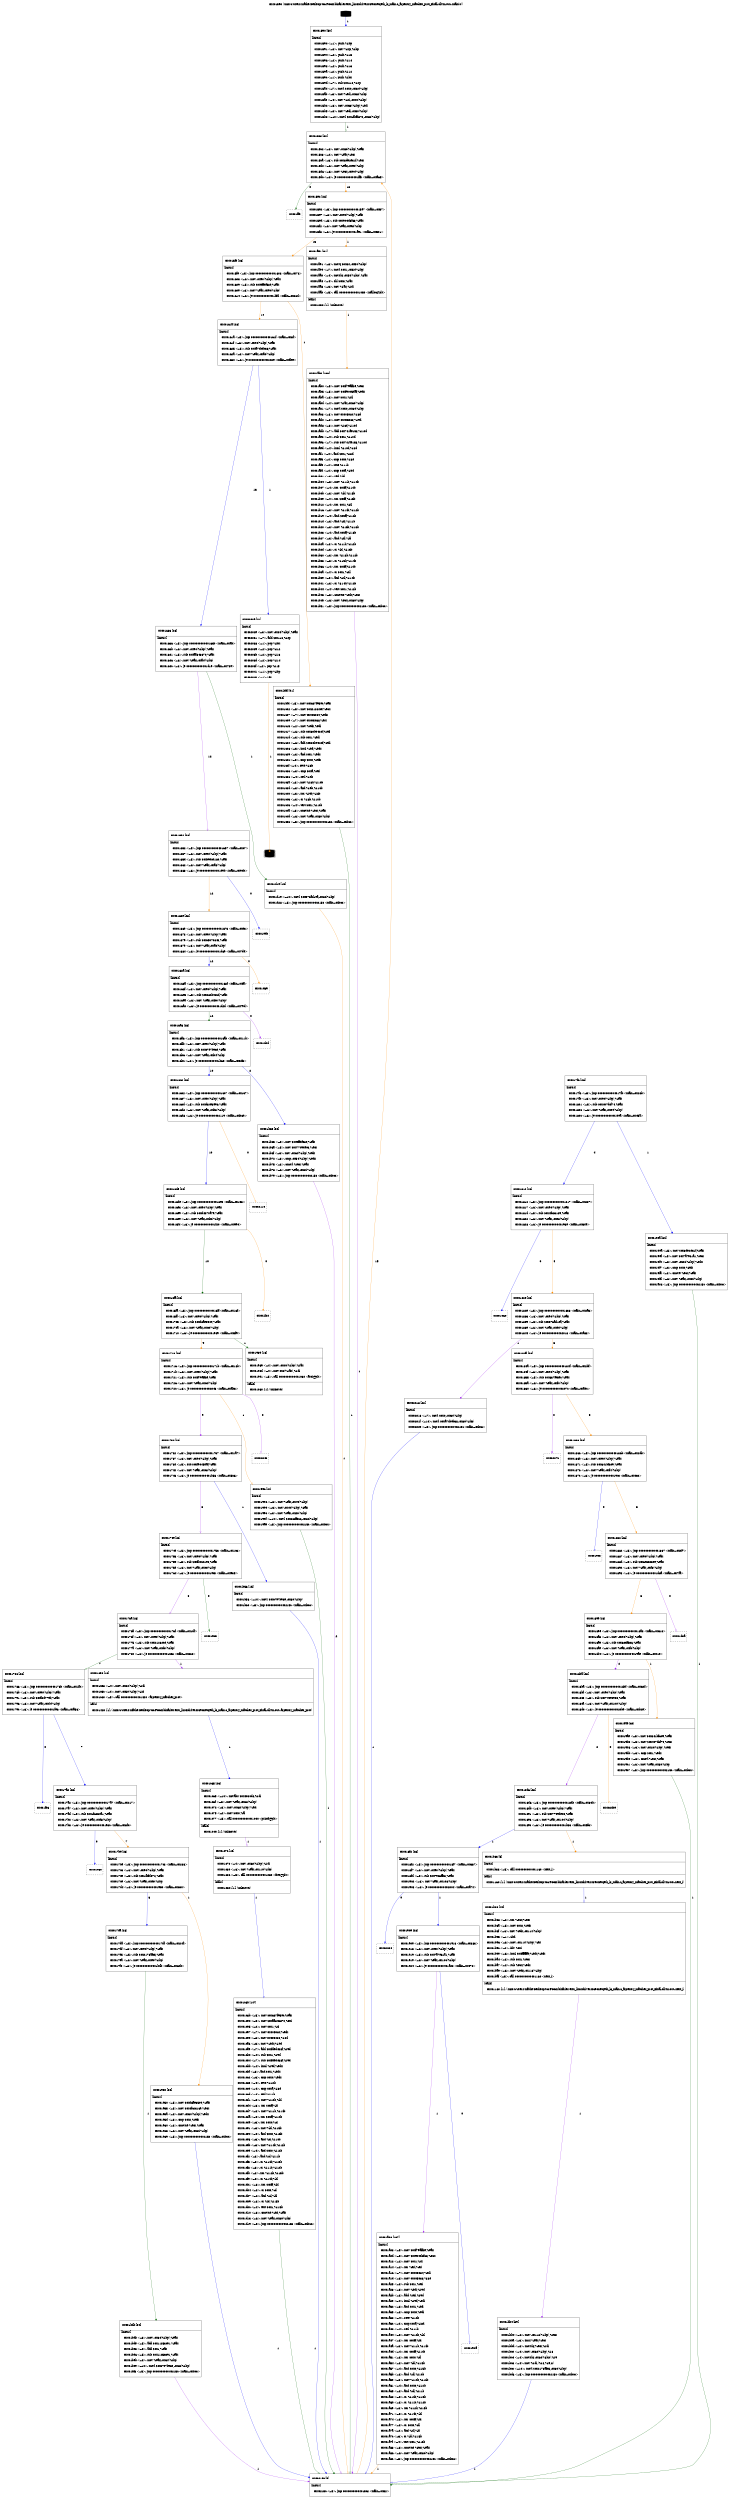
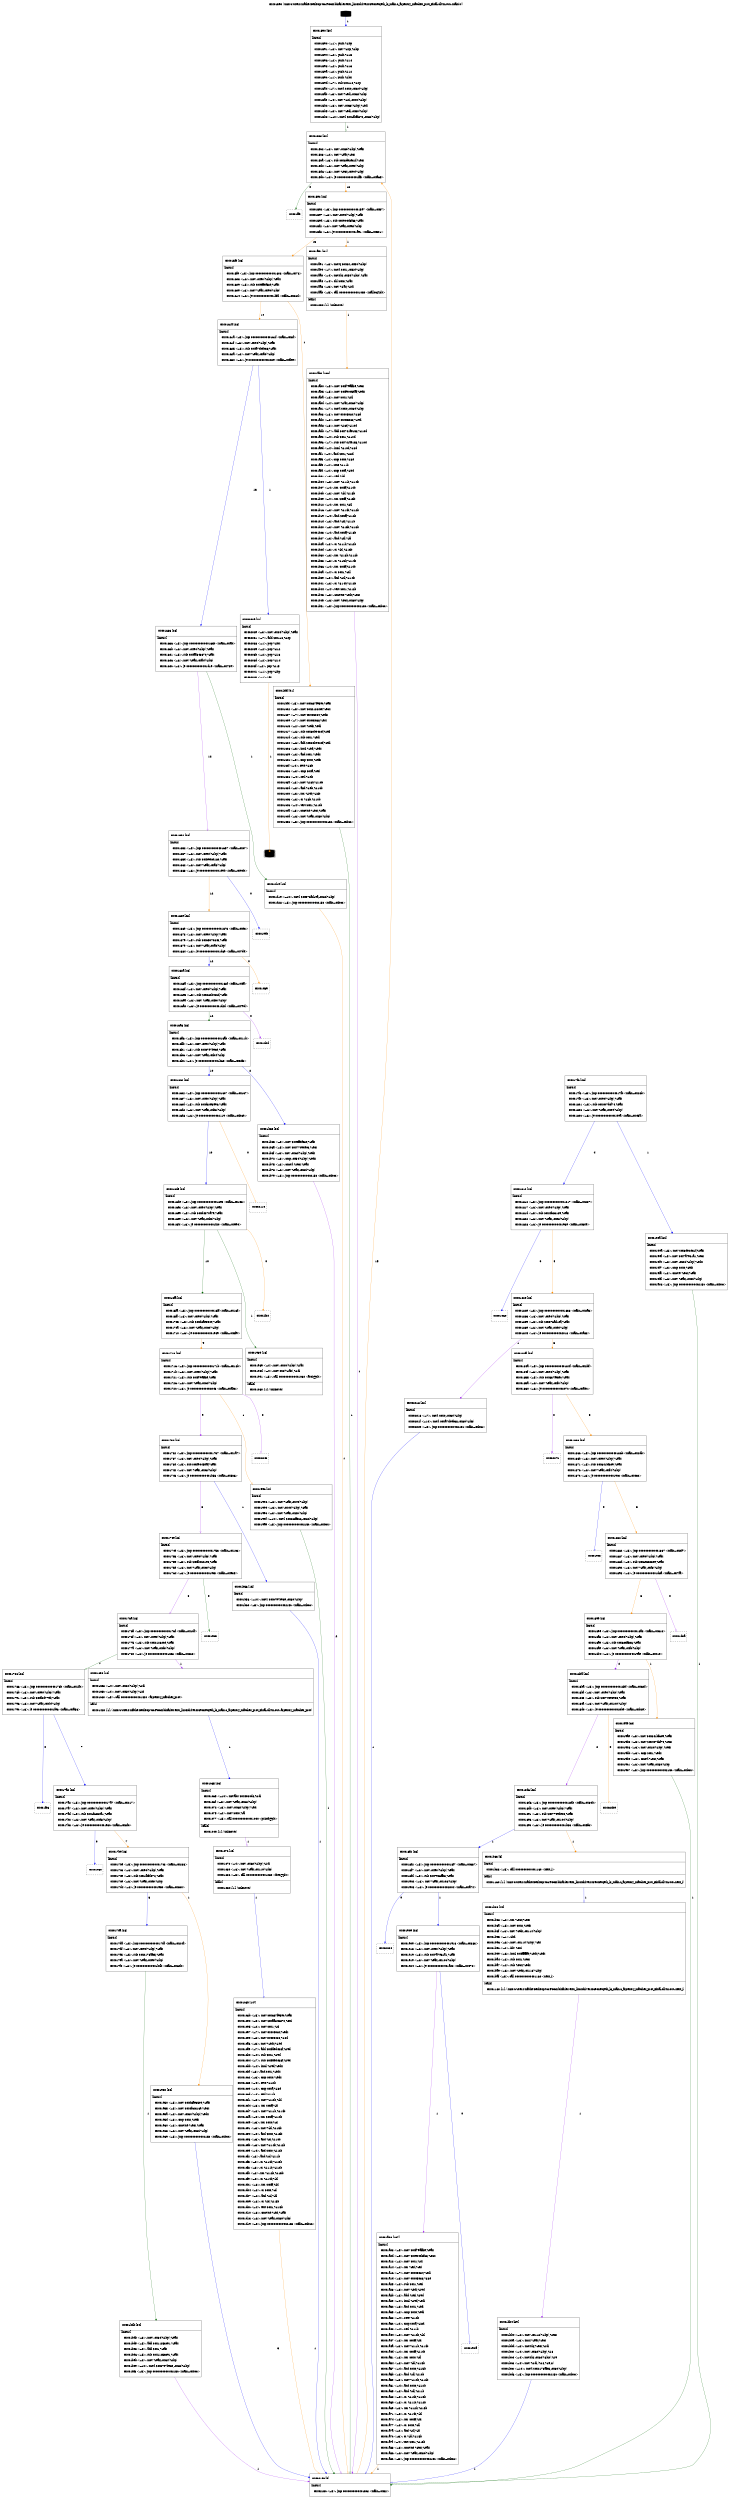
(240, 1343) -> (241, 1287)
(278, 2349) -> (278, 2349)
(292, 2353) -> (292, 2353)
